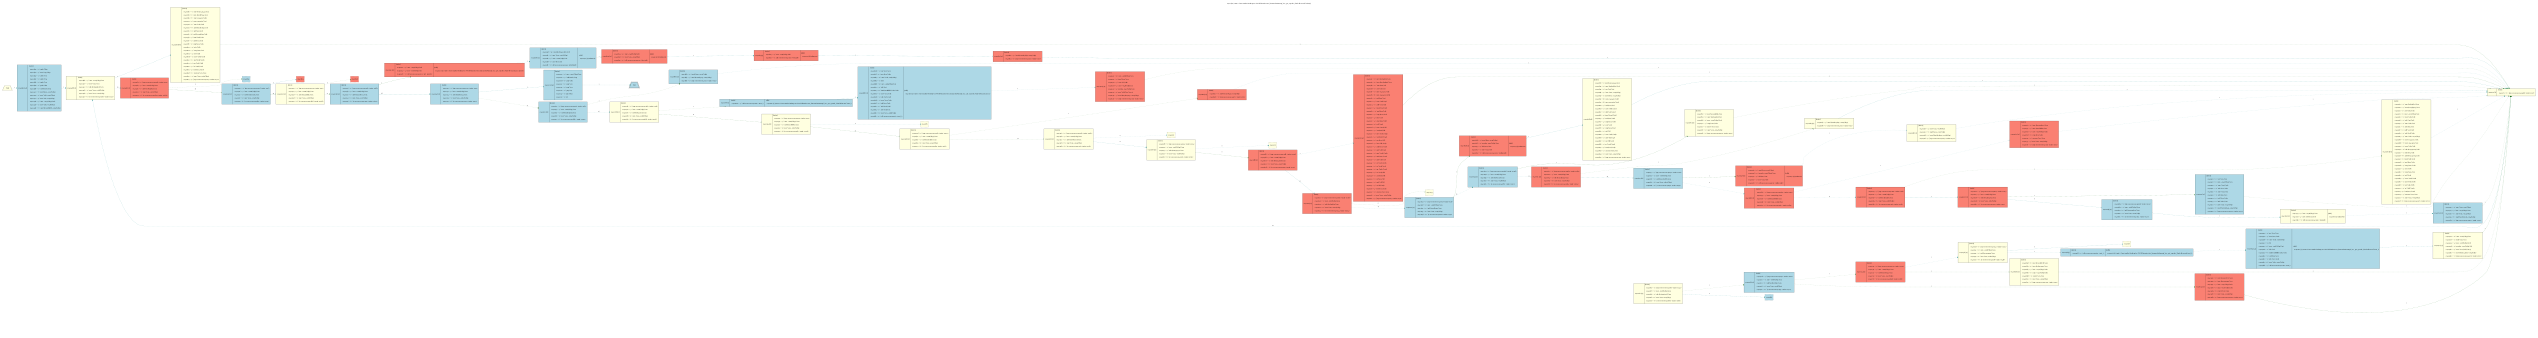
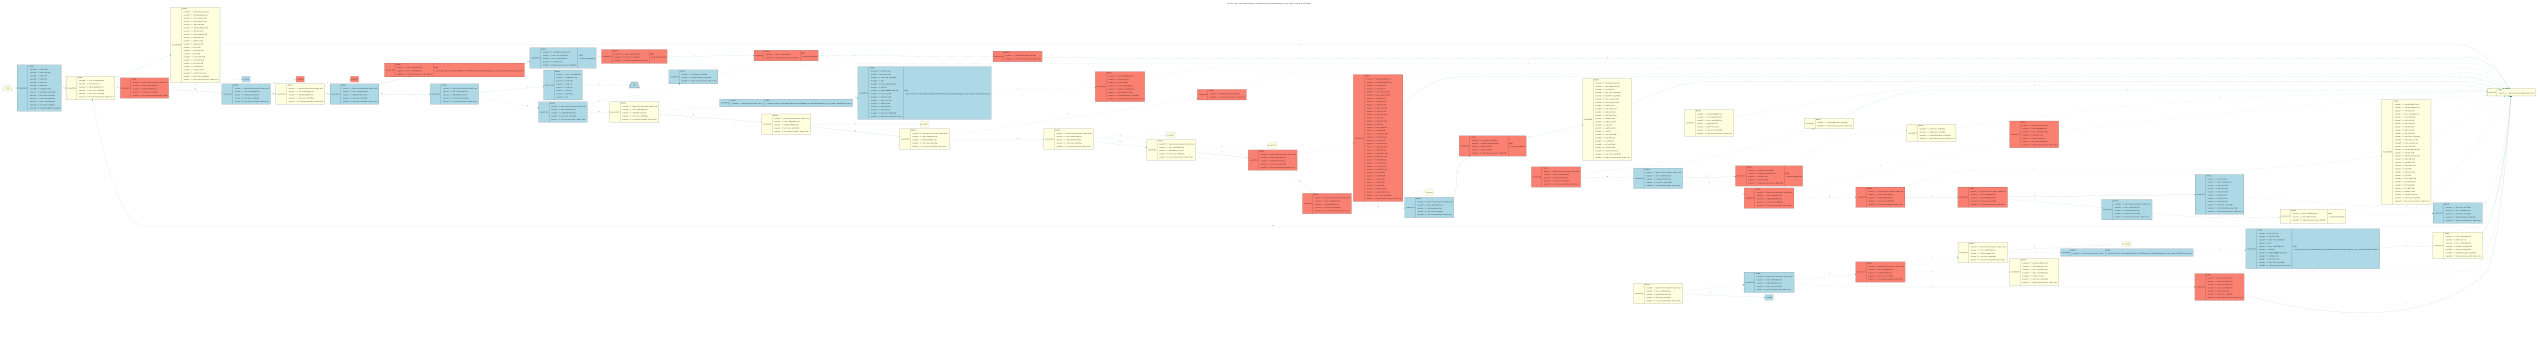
(1493, 177) -> none
